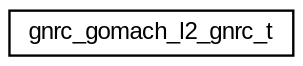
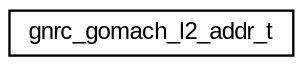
(151, 33) -> (151, 33)
